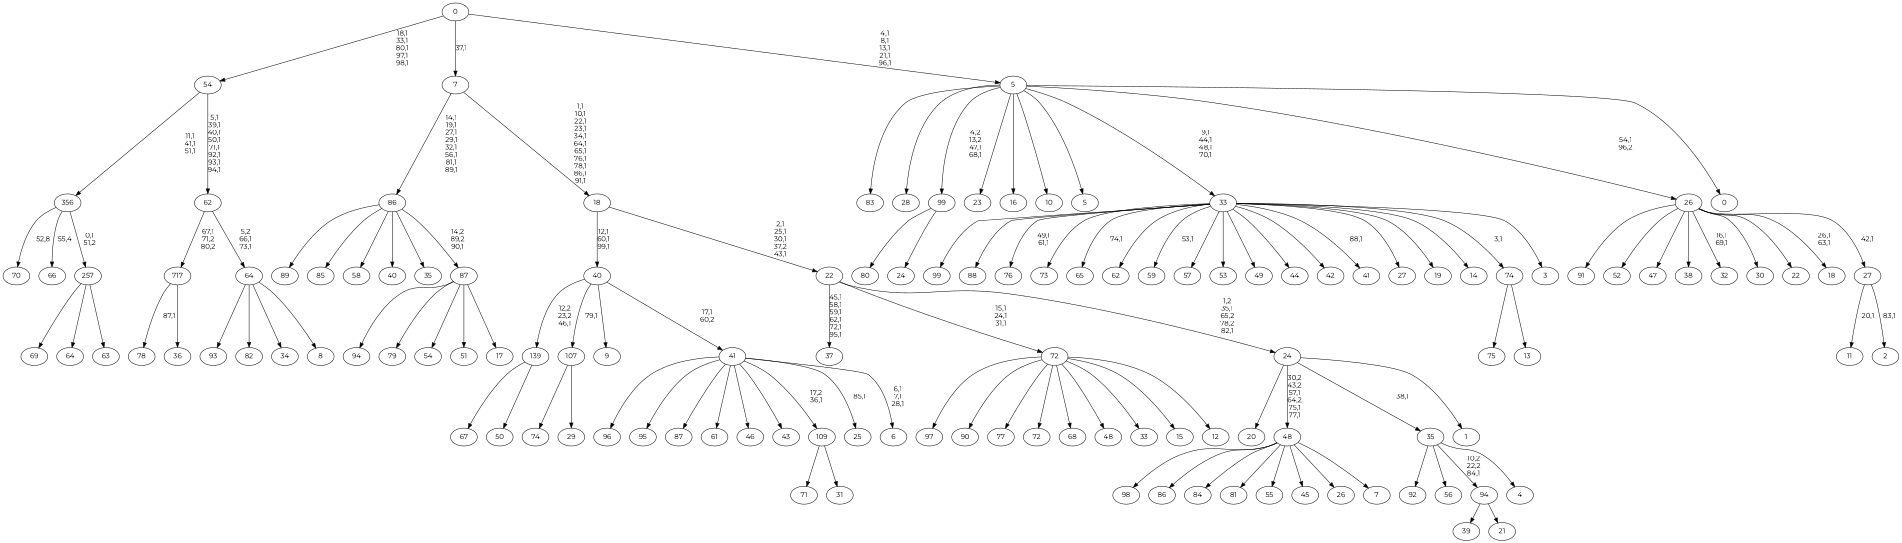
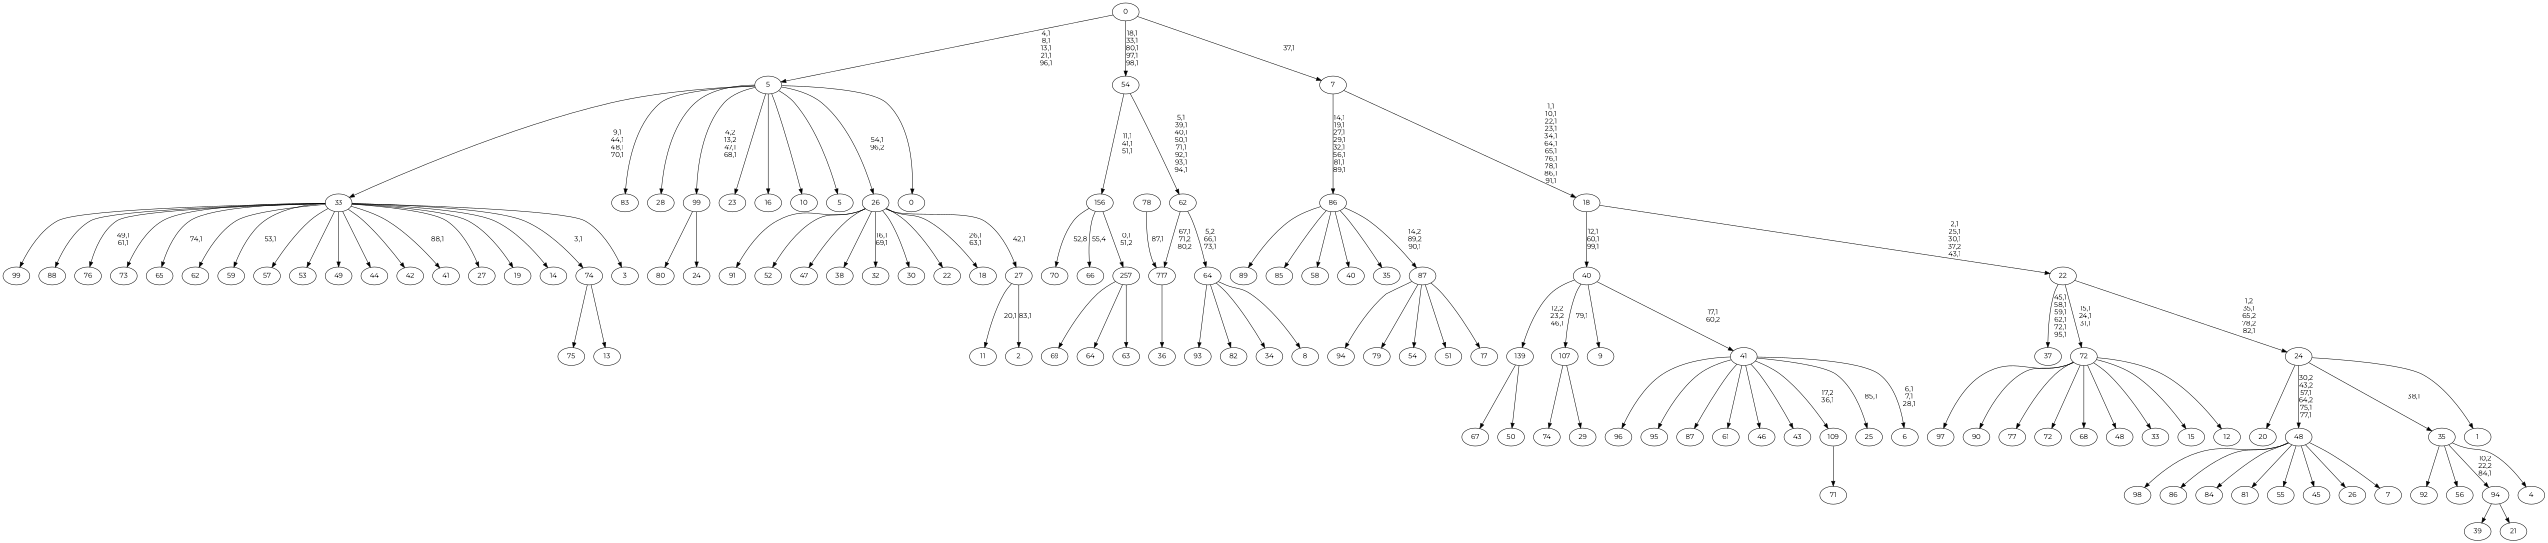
(68, 203) -> (1100, 203)
(155, 312) -> (1148, 238)
(840, 495) -> none
